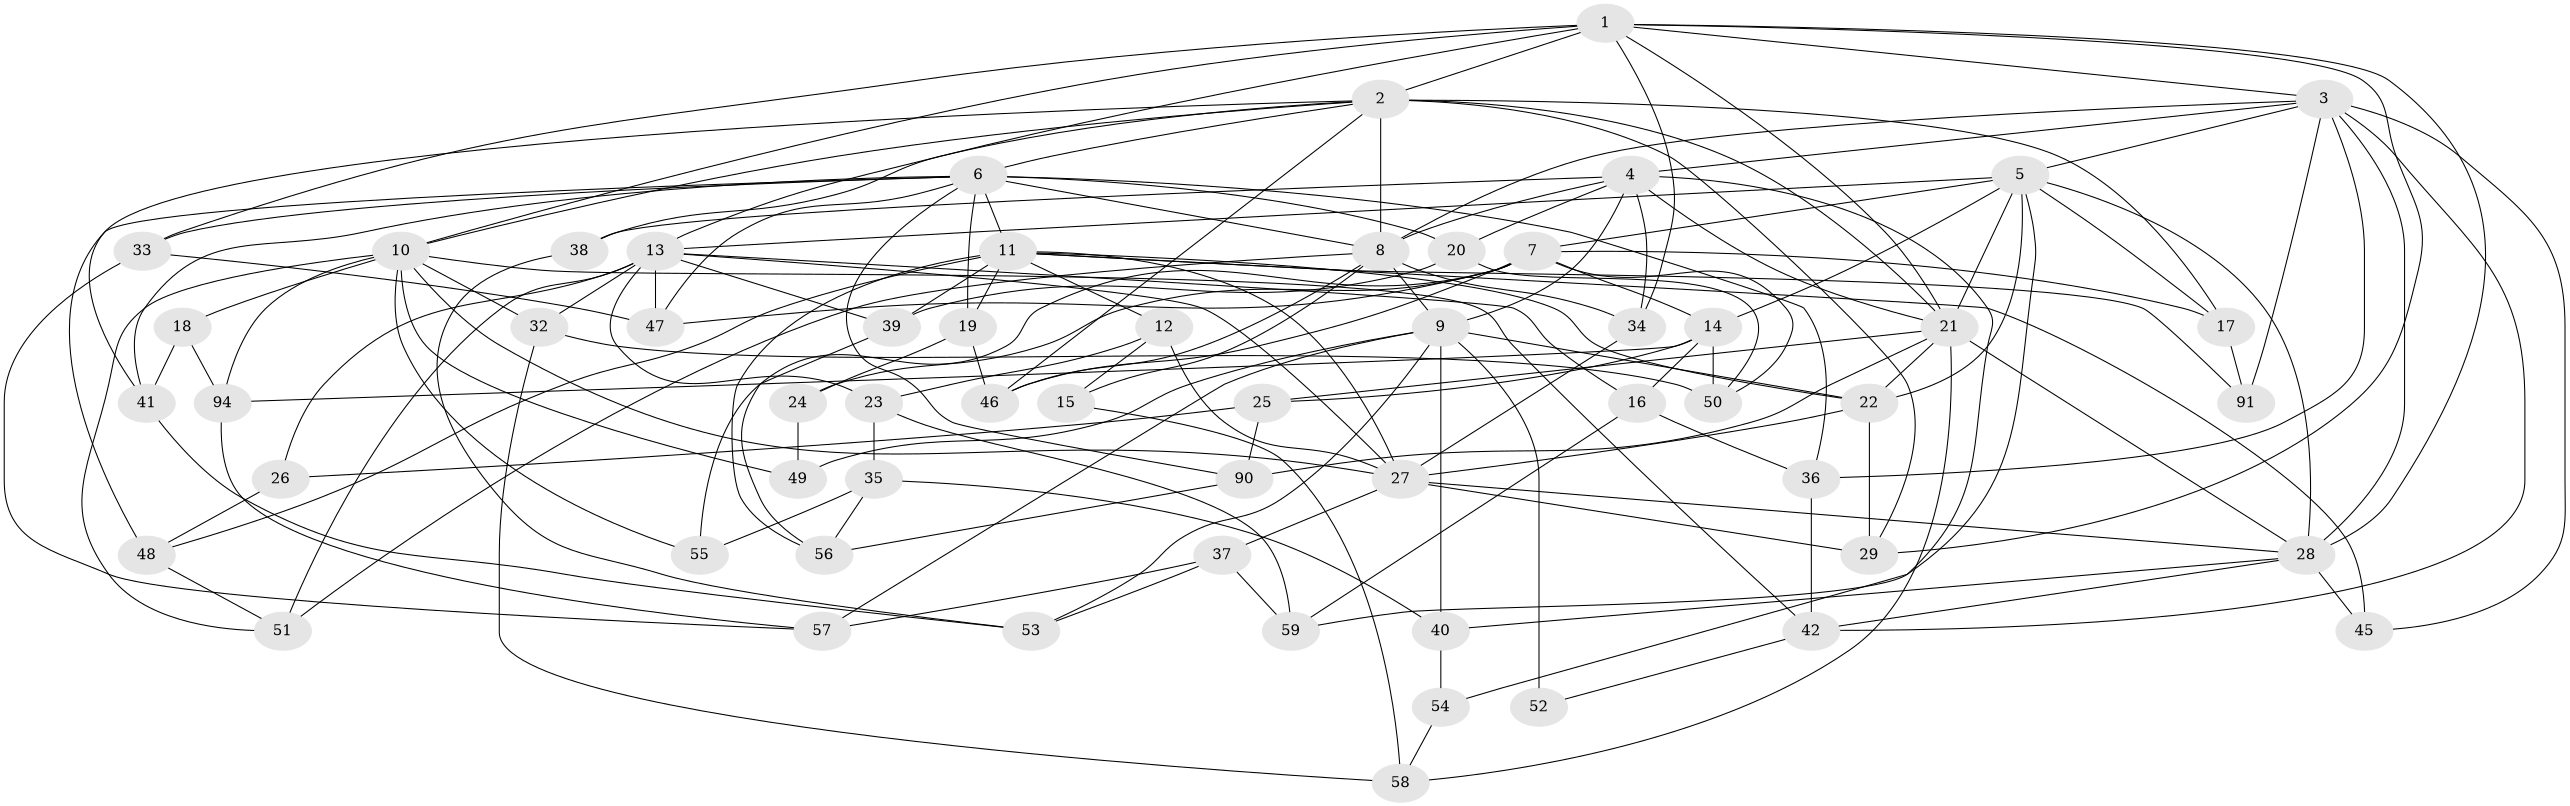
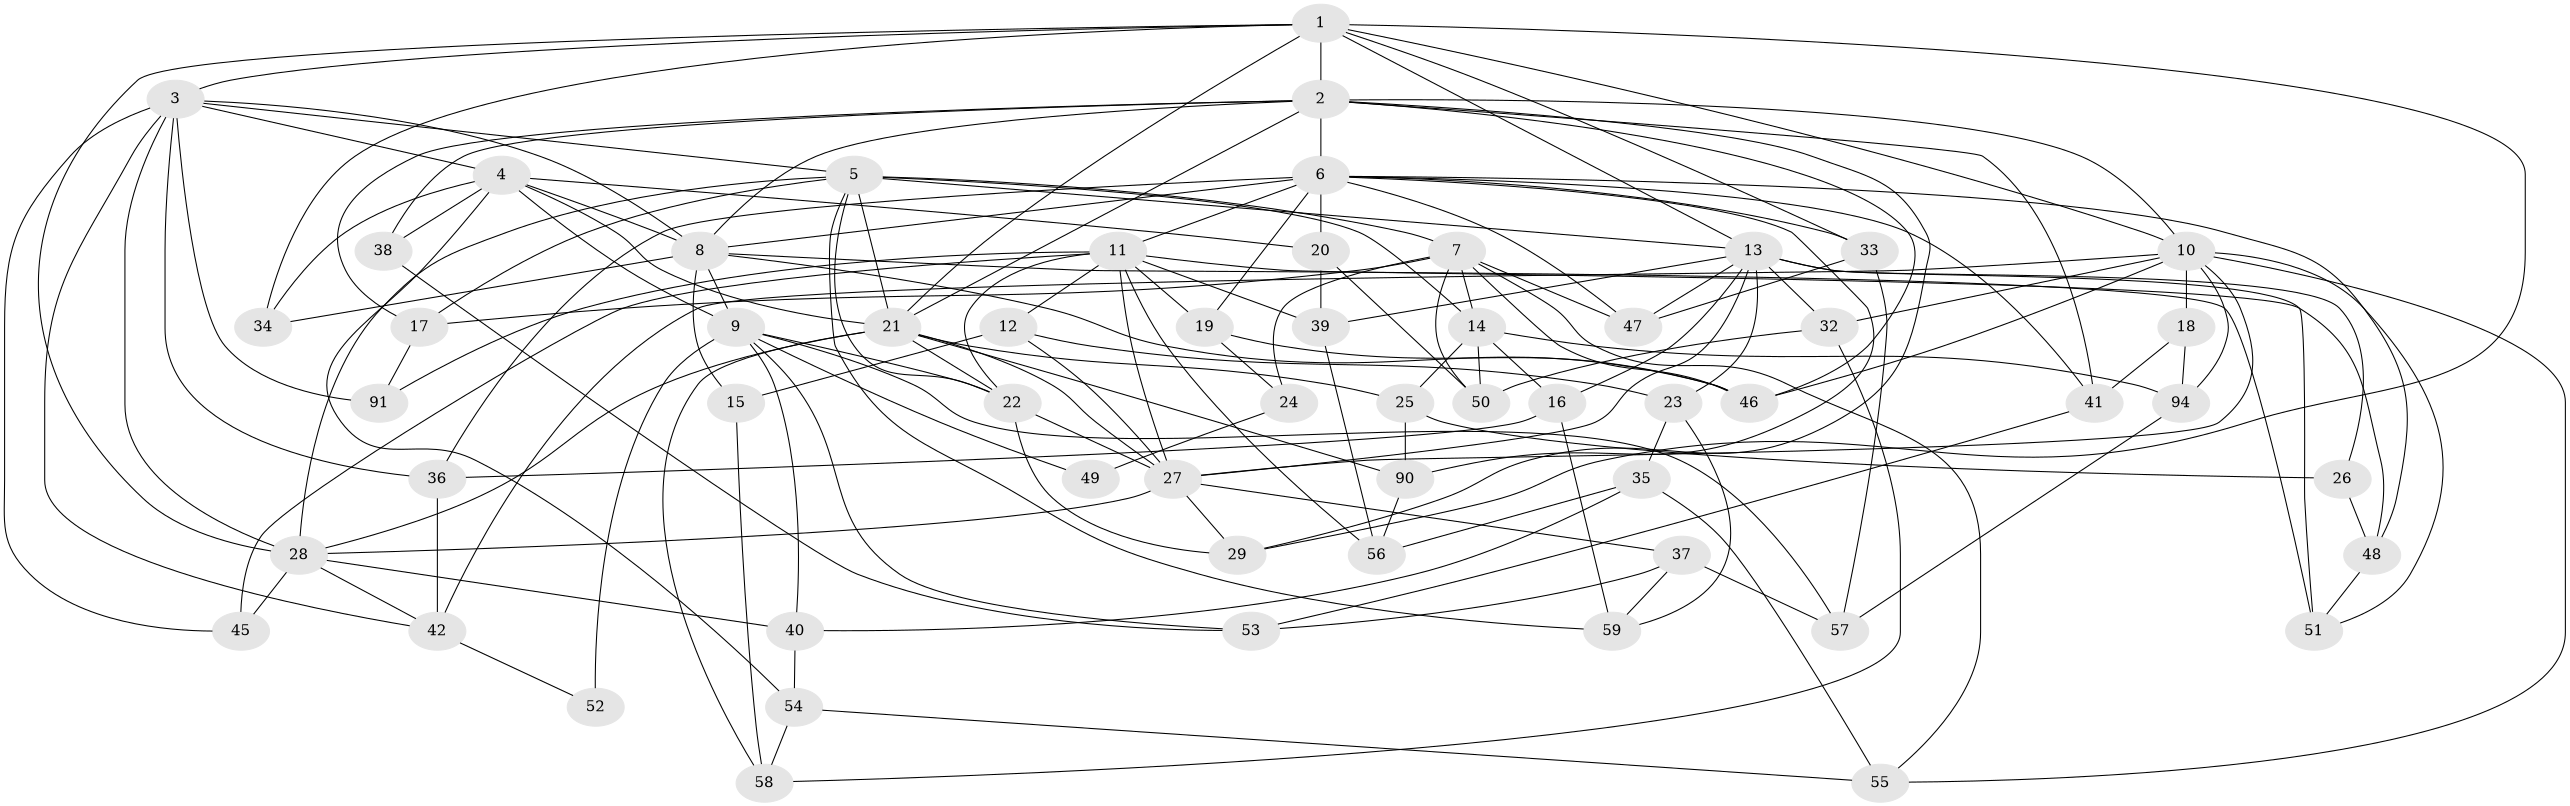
(1524, 400) -> (1046, 382)
(554, 411) -> (1972, 336)
none -> (1337, 745)
